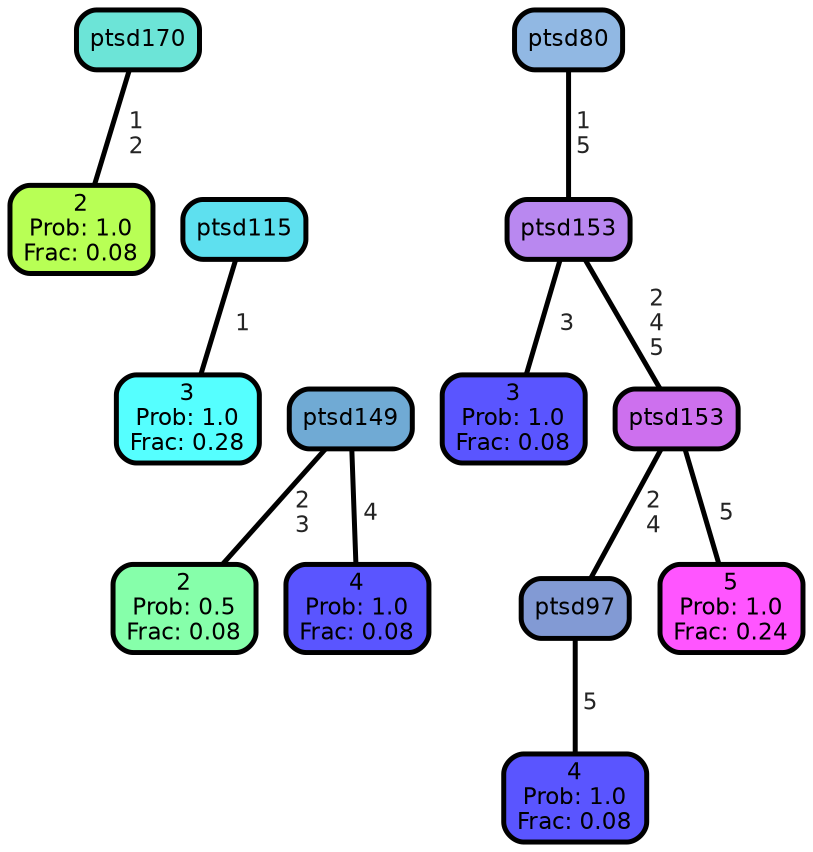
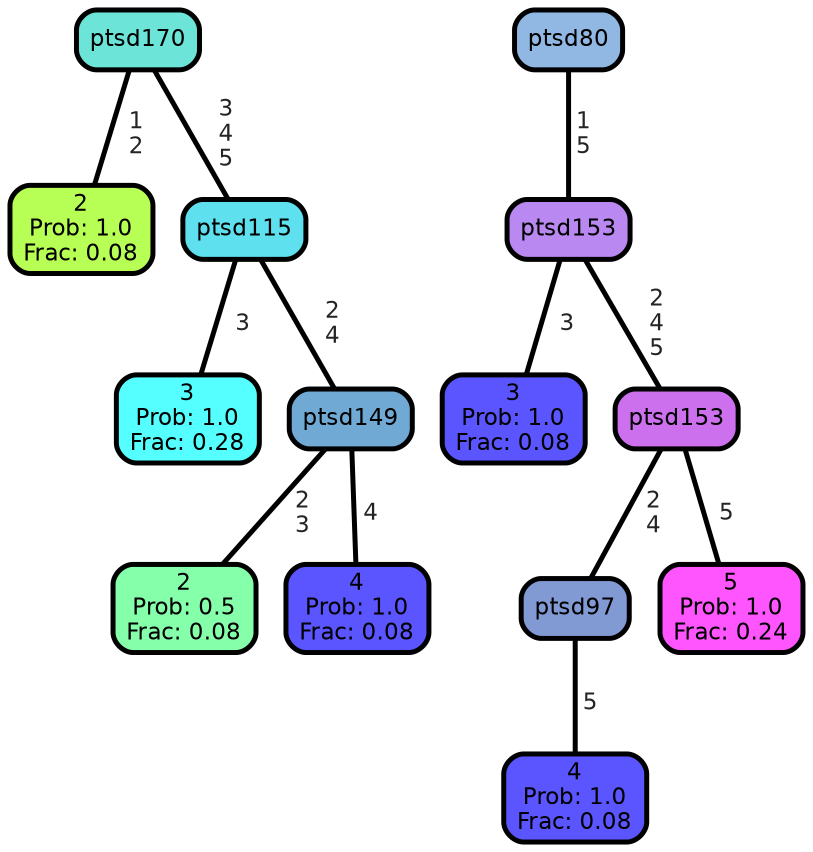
none -> (191, 135)
(239, 324) -> (239, 324)
none -> (298, 324)
